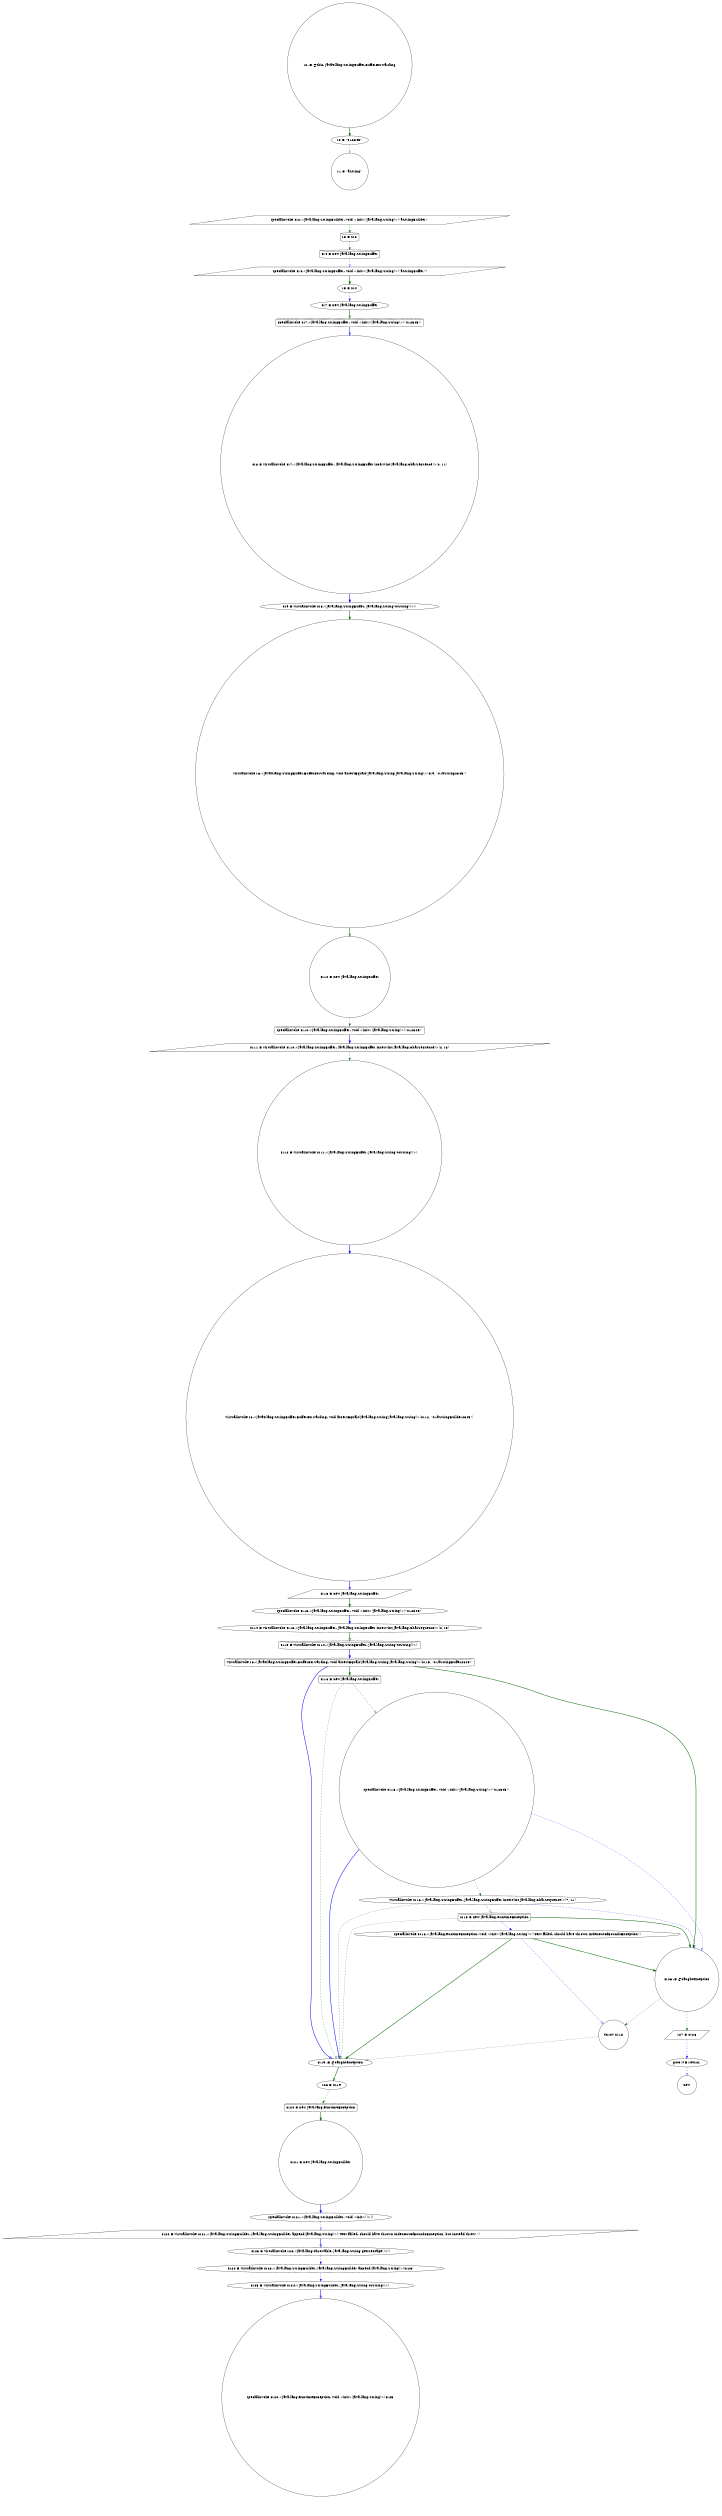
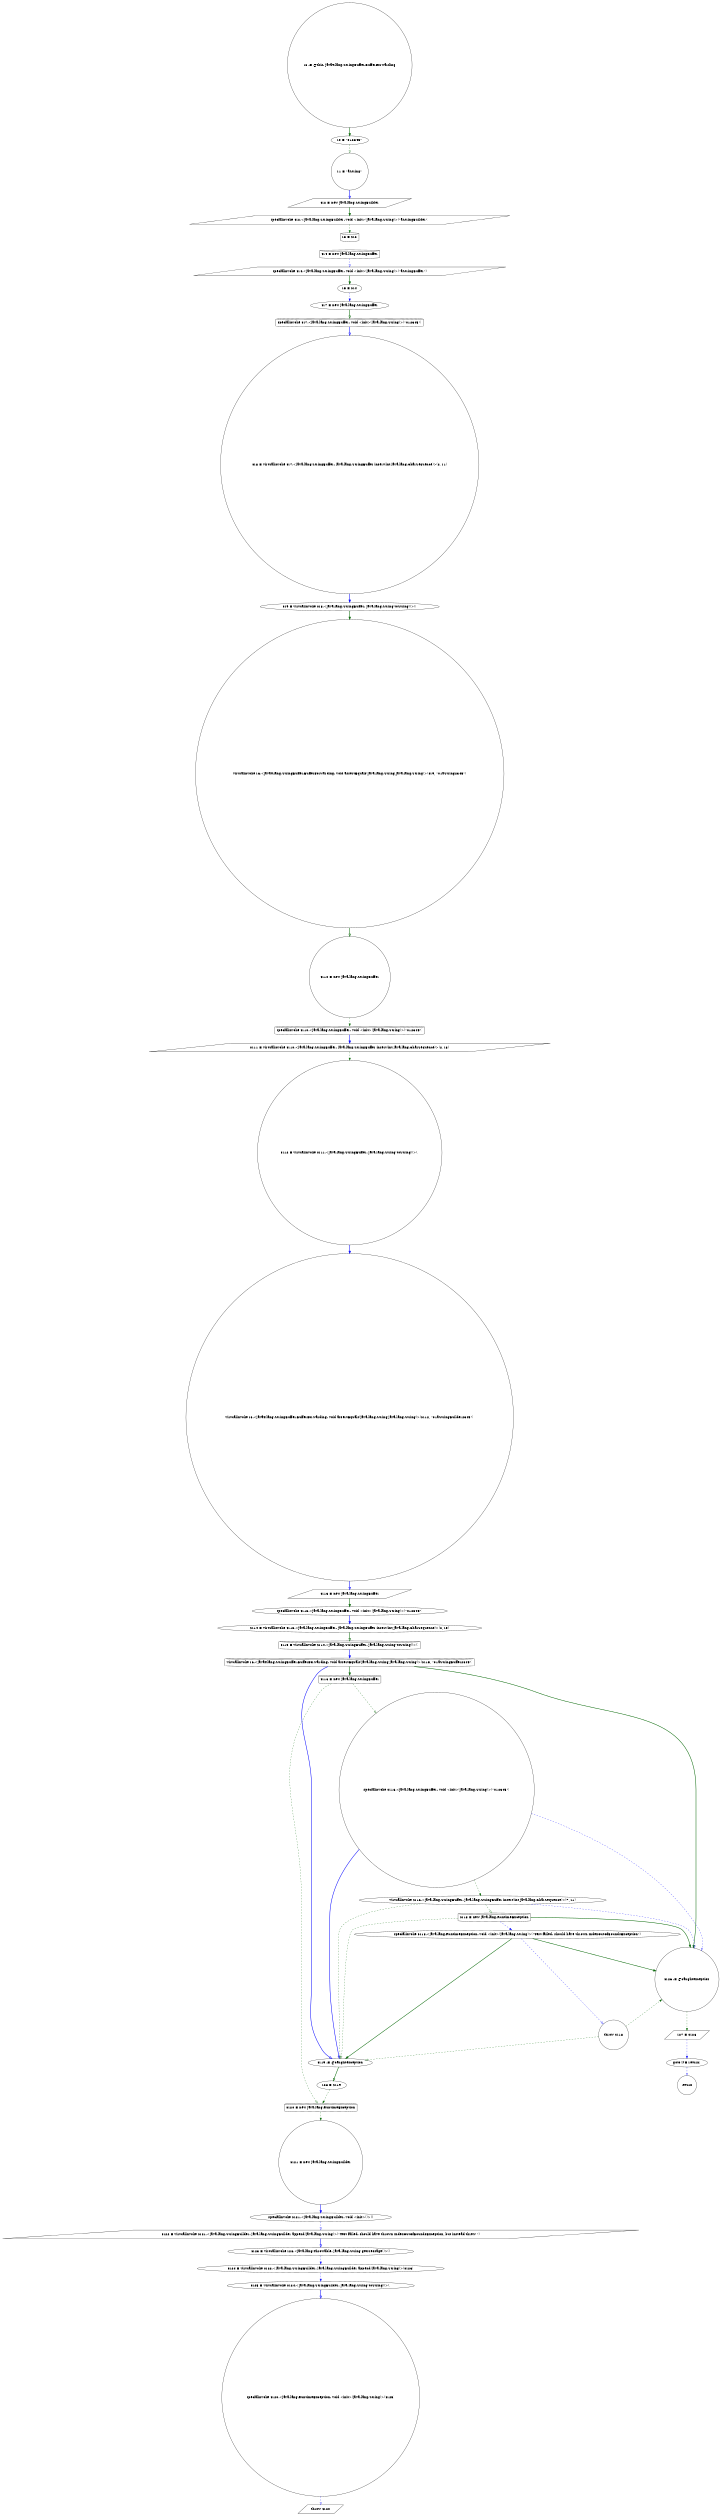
none -> (350, 203)
(350, 244) -> none
(321, 1869) -> (301, 1887)
(644, 2011) -> (643, 2014)
(687, 2085) -> (687, 2085)
(321, 2115) -> (321, 2115)
none -> (321, 2509)
